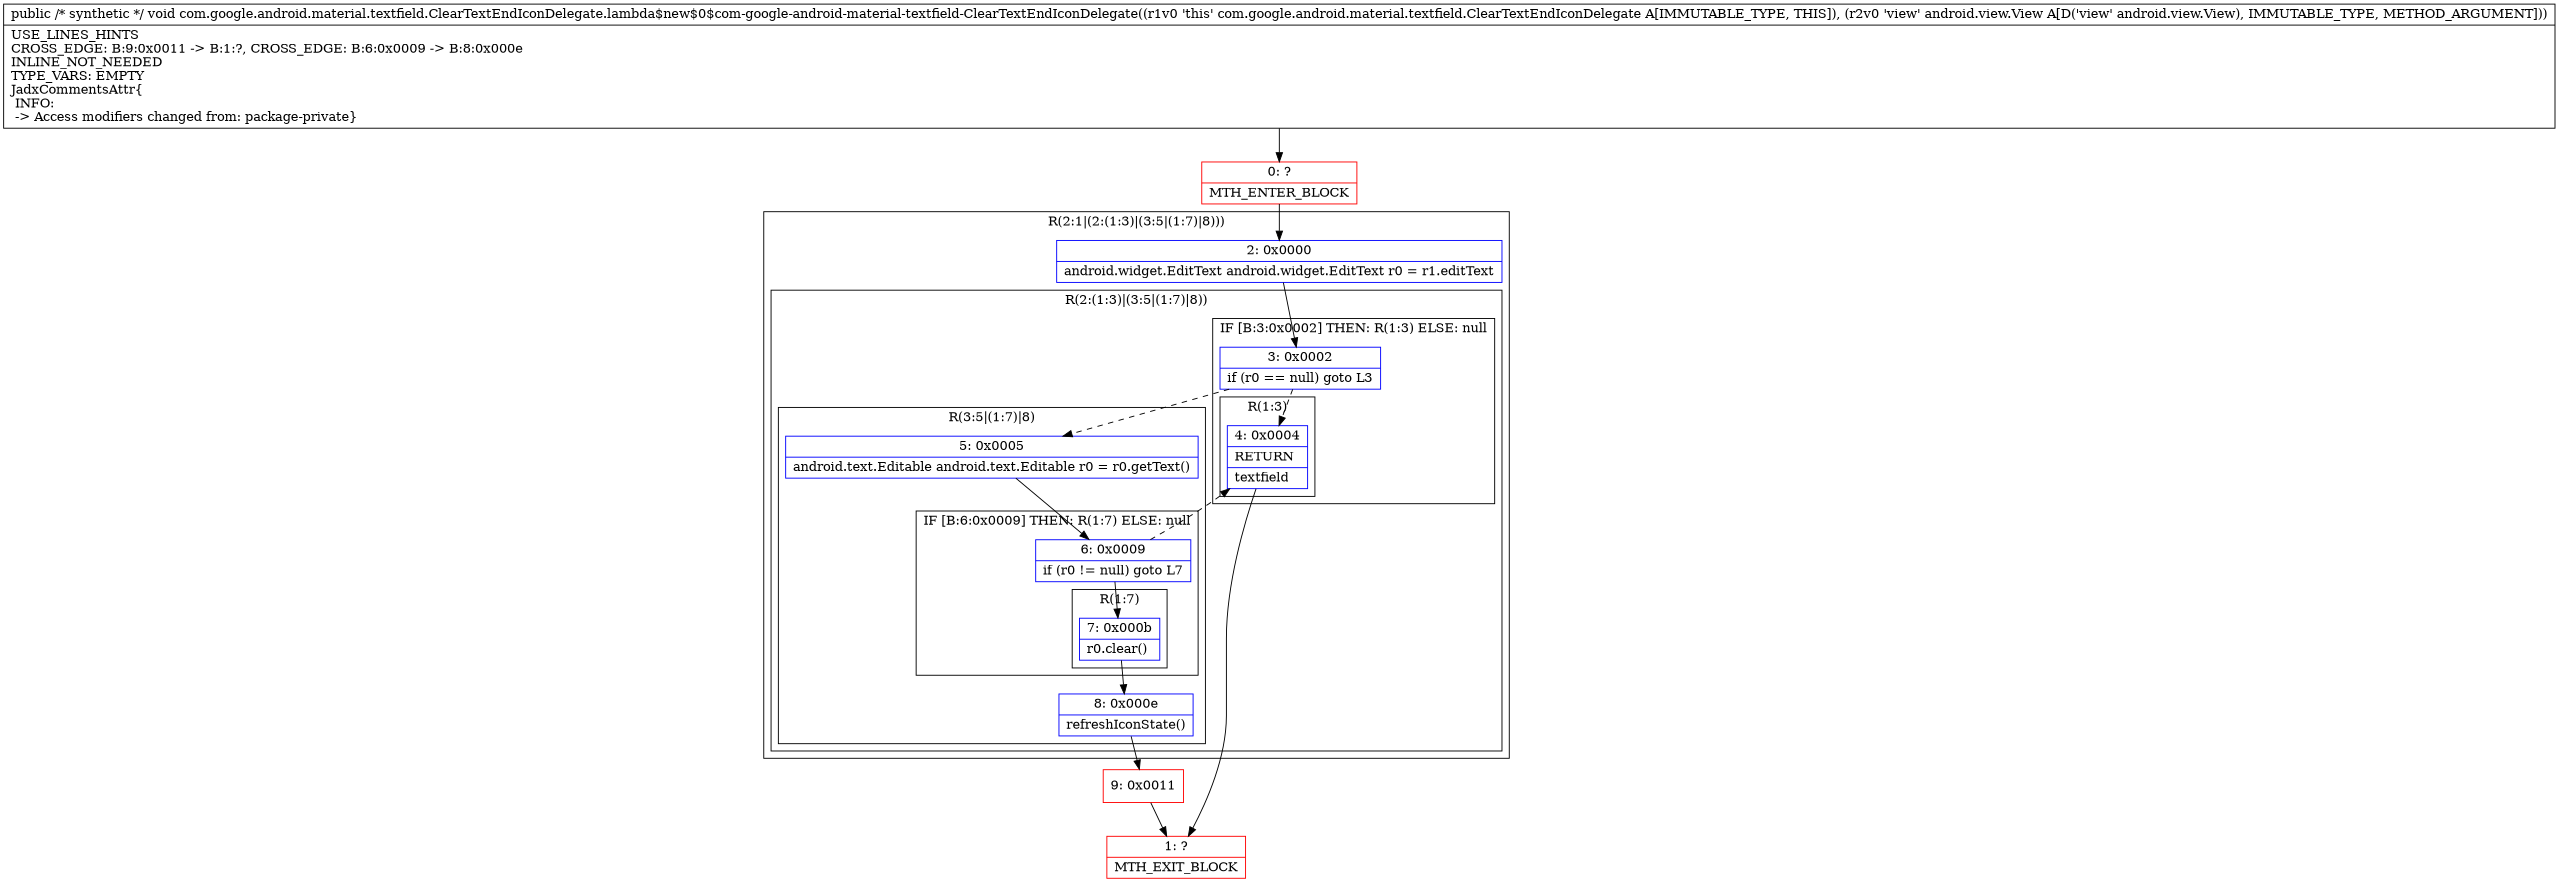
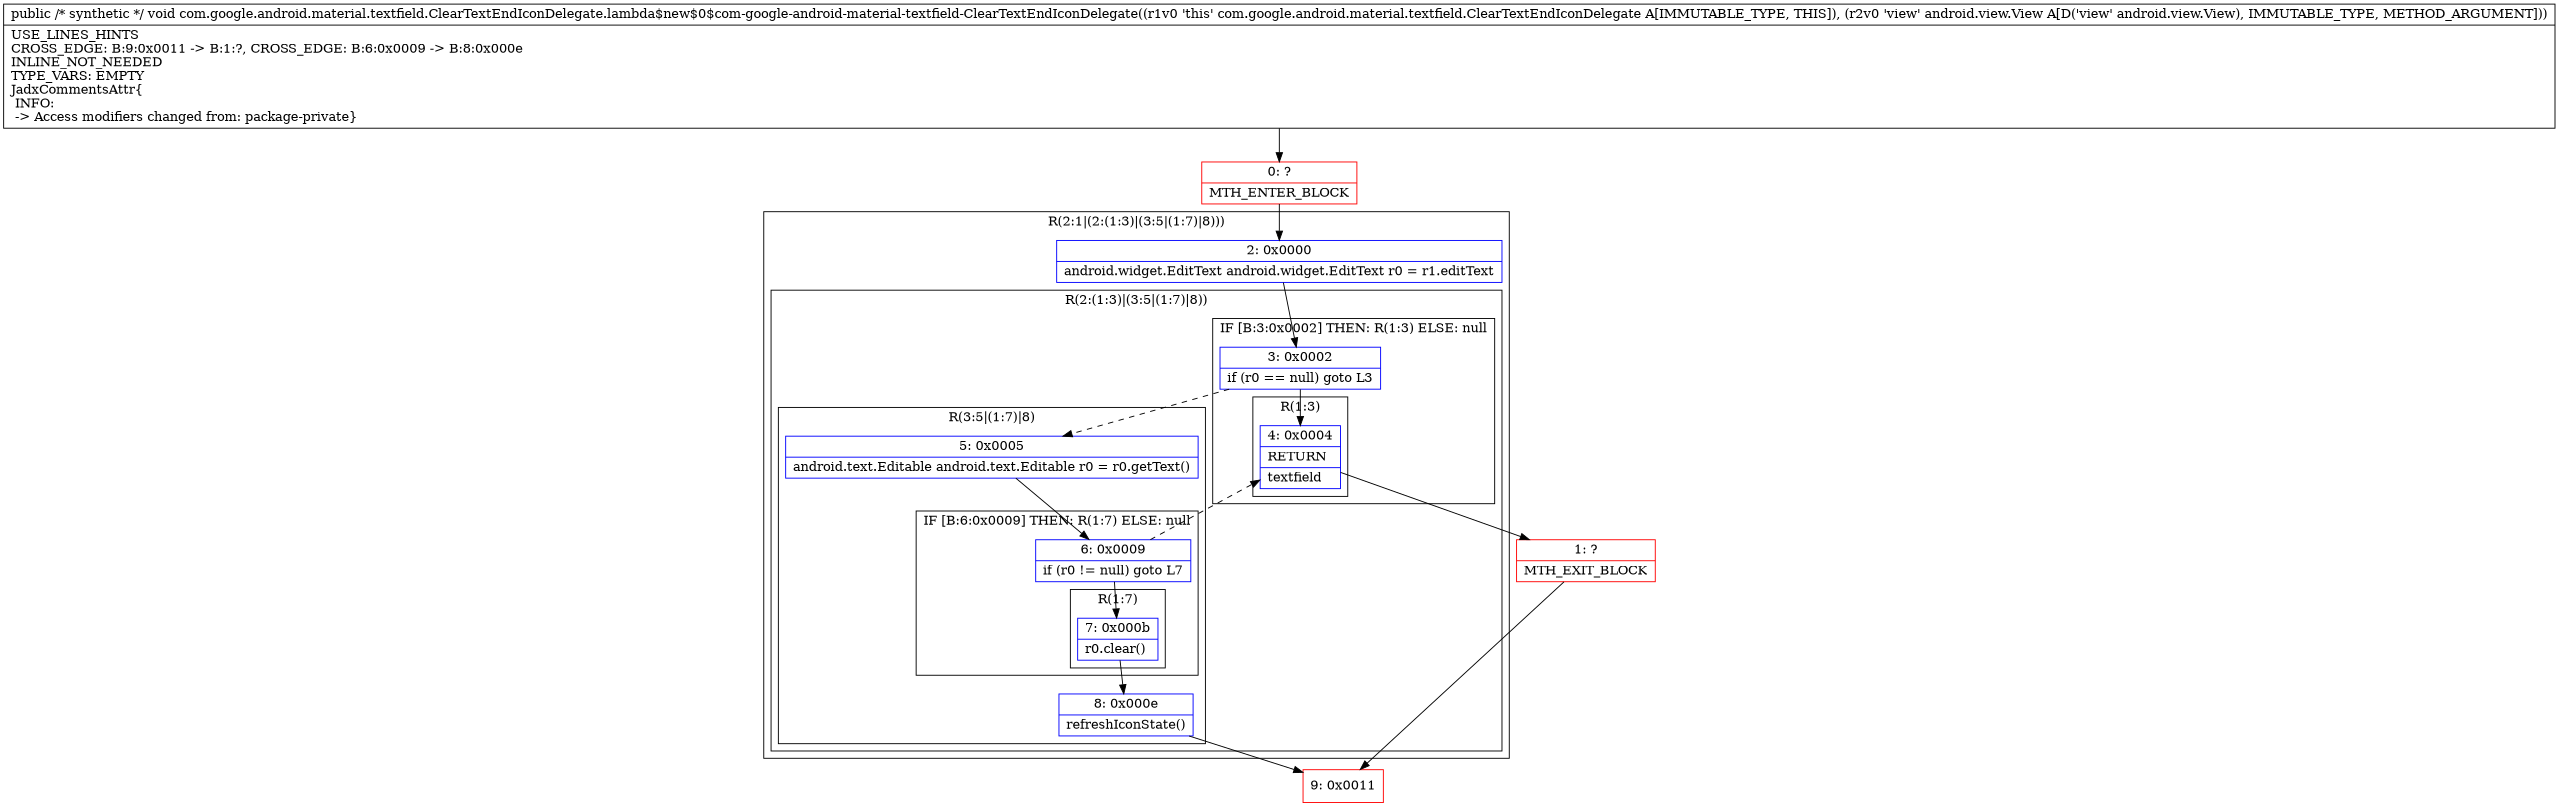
(1287, 403) -> (1300, 403)
(1157, 815) -> (1466, 673)
